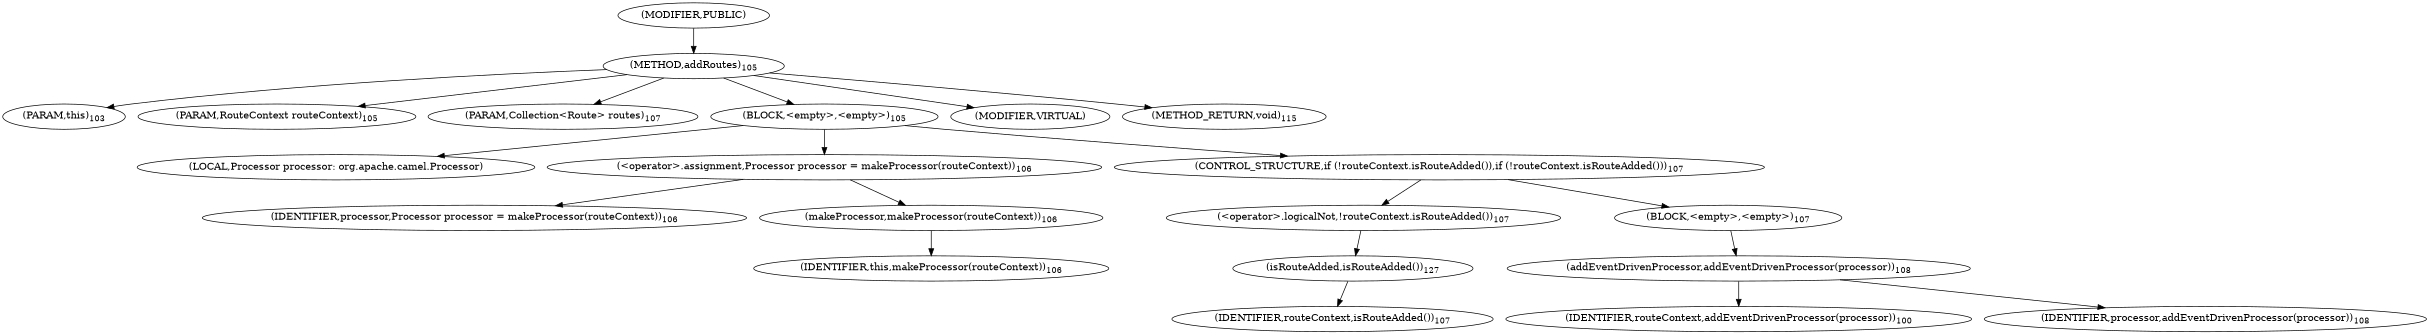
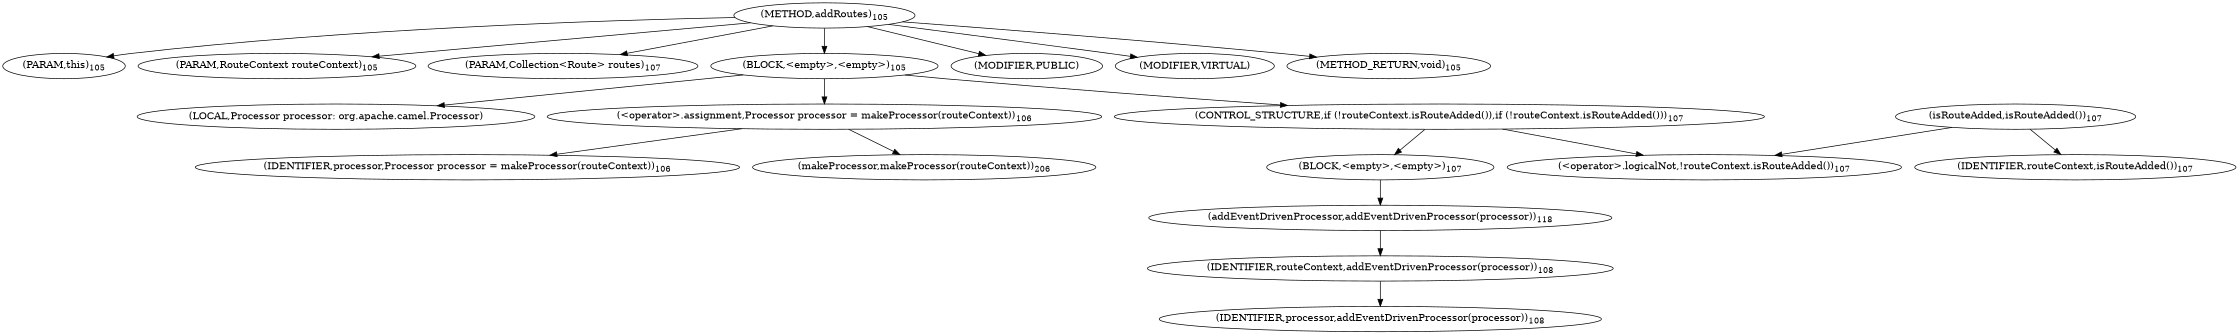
(694, 37) -> (923, 40)
(97, 116) -> (97, 65)
(1289, 116) -> (1453, 65)
(1050, 217) -> (1043, 166)
(1359, 240) -> (1867, 141)
(1432, 267) -> (2094, 116)
(1903, 267) -> (1545, 217)
(931, 268) -> none
(1969, 293) -> (1380, 290)
(1904, 318) -> (1546, 267)
